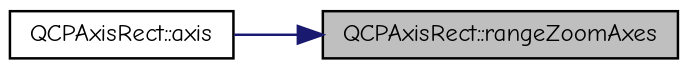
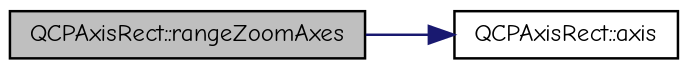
(266, 35) -> (397, 35)
